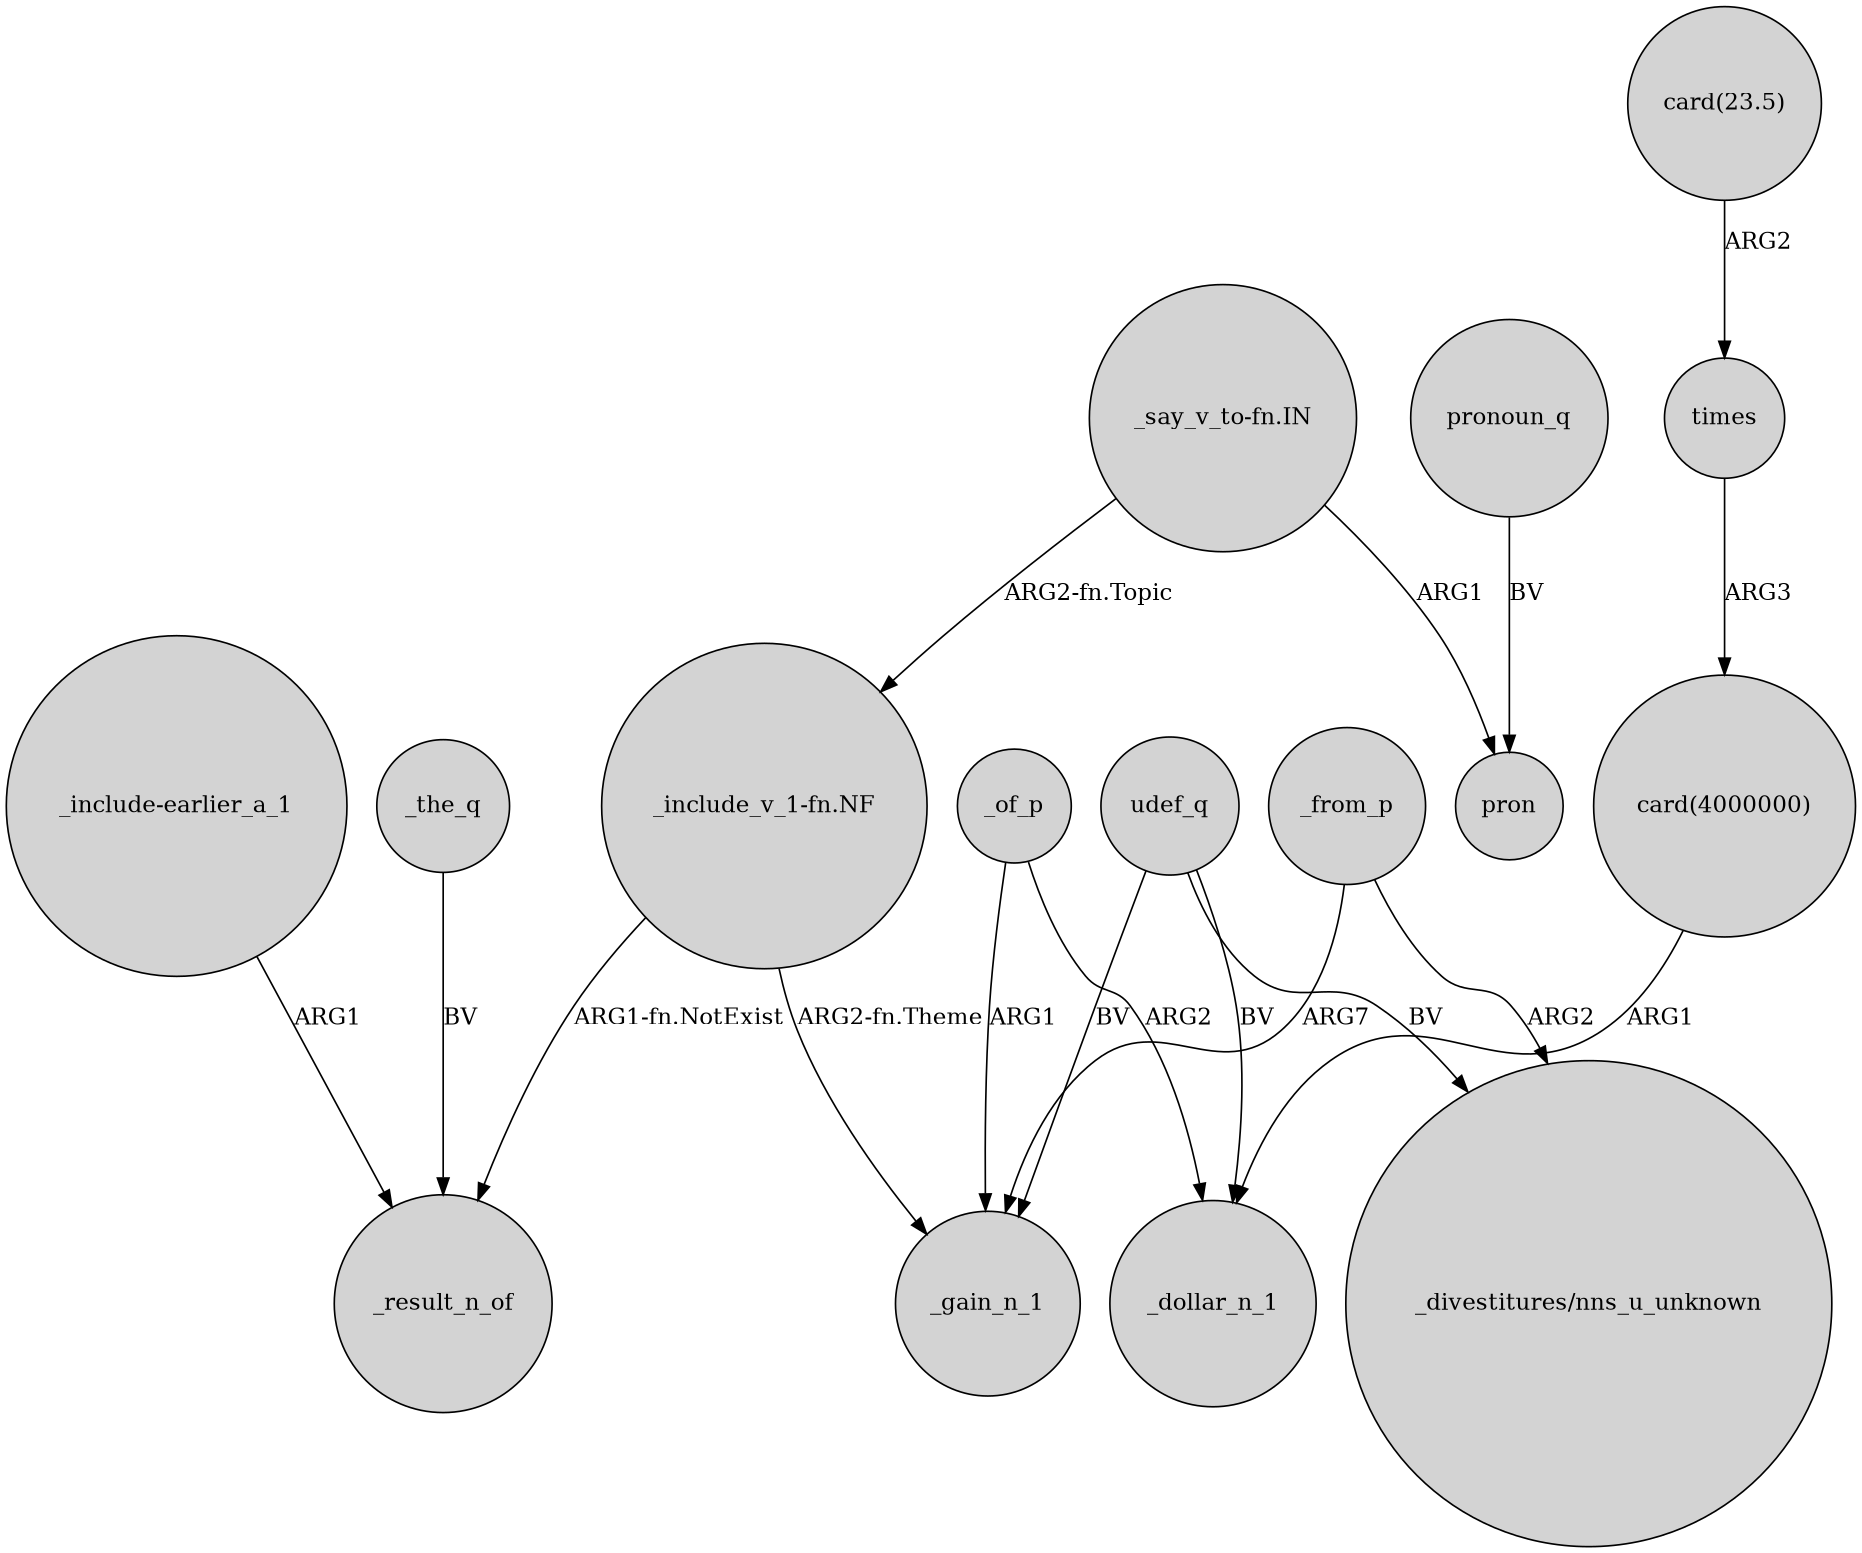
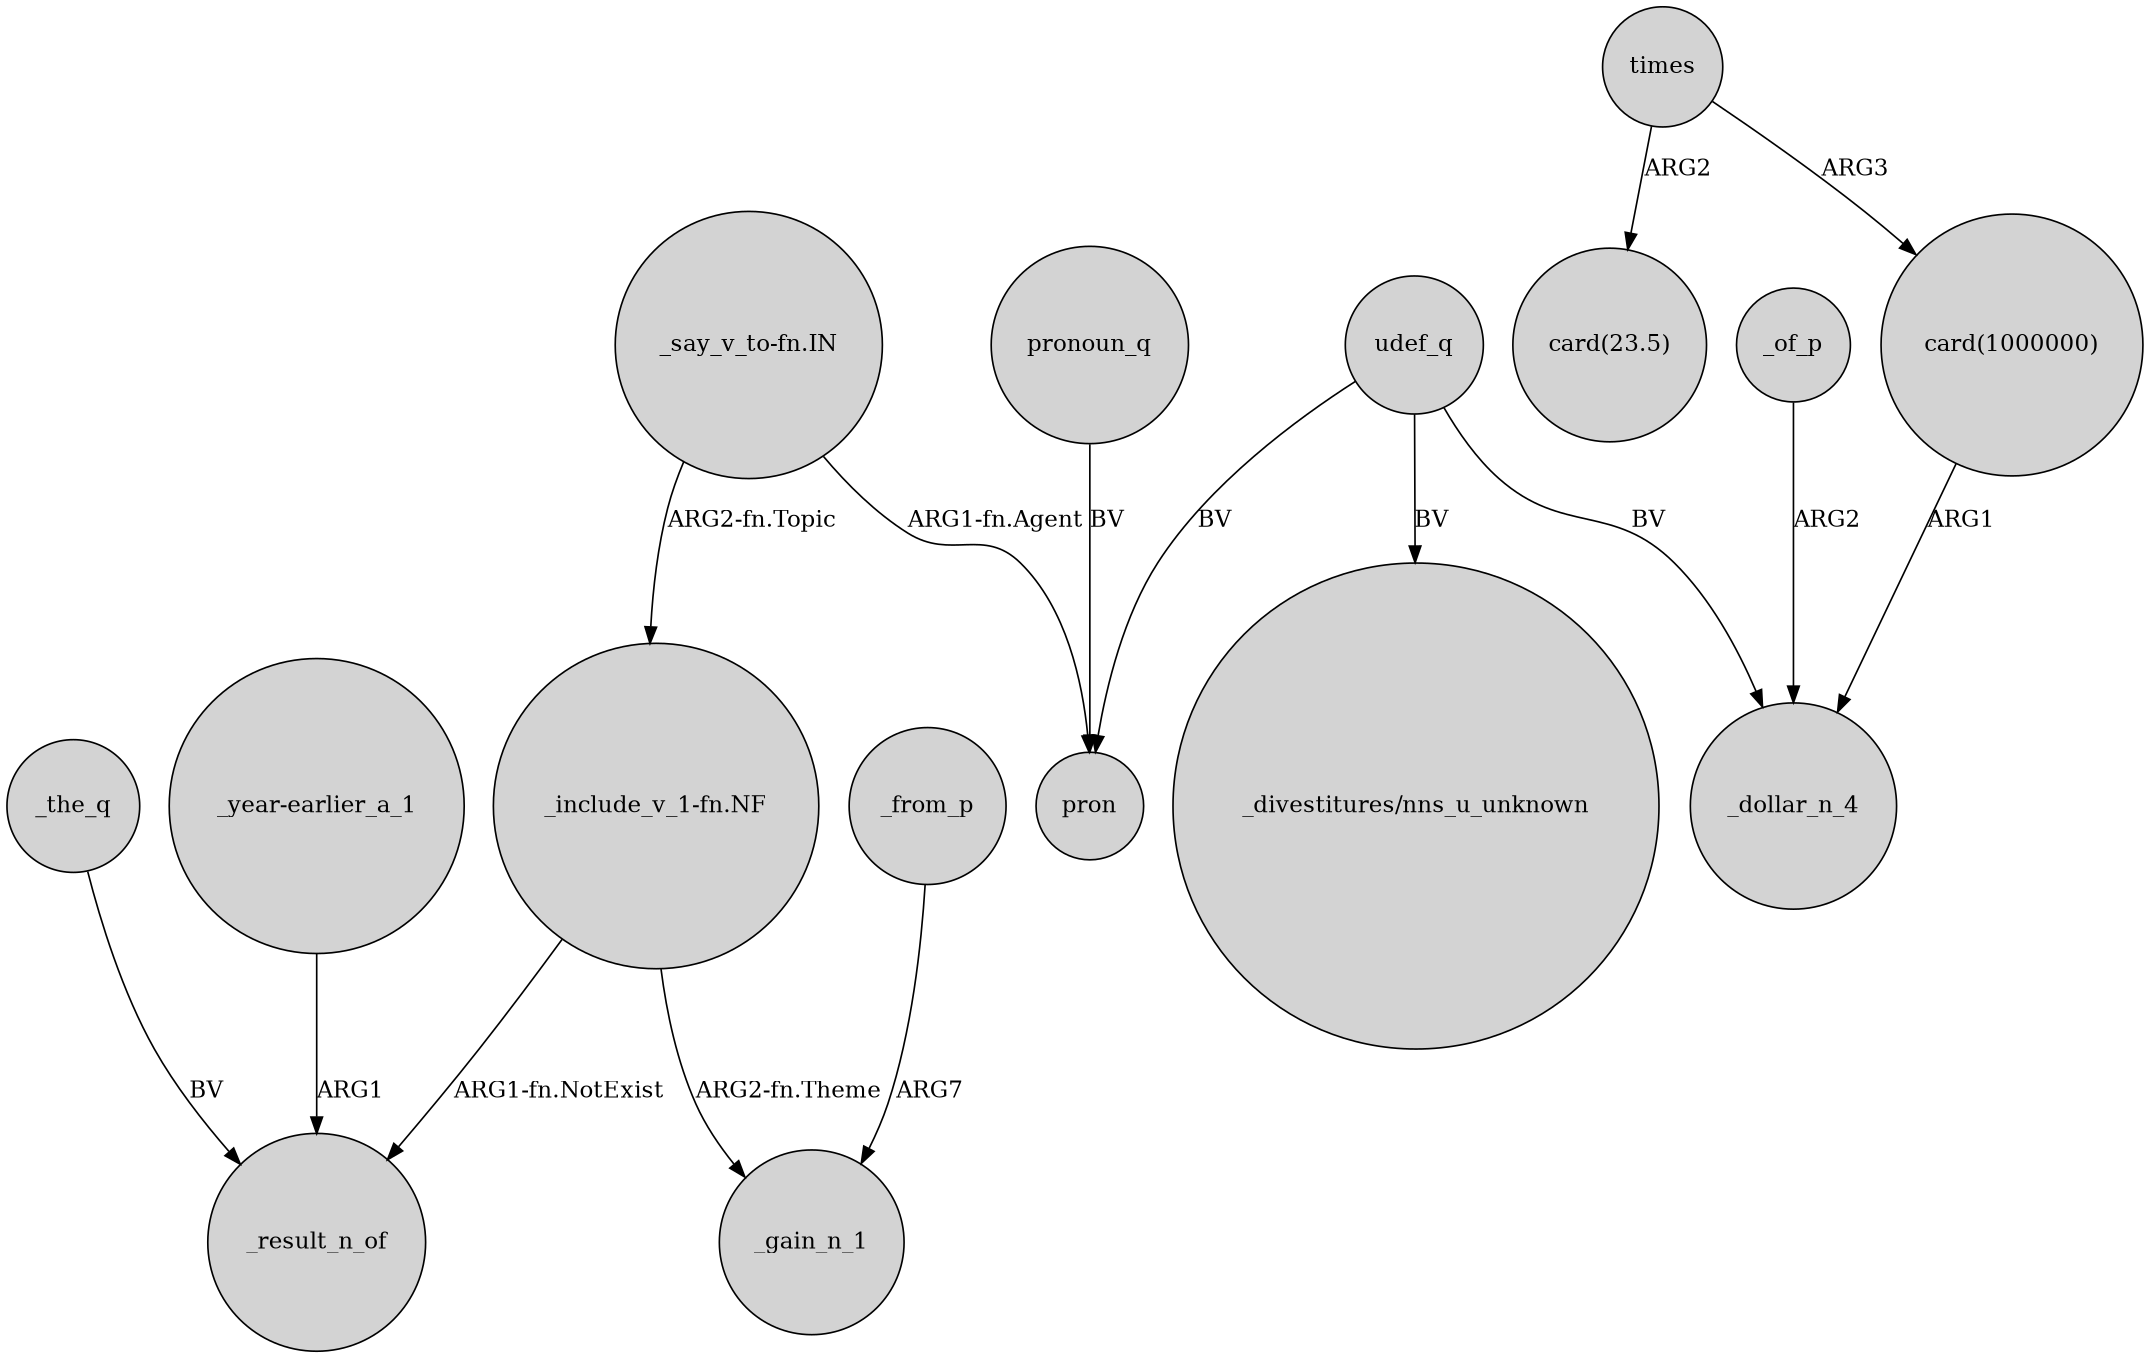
(1725, 271) -> (1641, 180)
(1451, 594) -> (995, 521)
(177, 806) -> (317, 806)
(1725, 806) -> (2012, 345)
(1446, 979) -> none
(988, 1028) -> none
(1085, 1036) -> (1183, 528)
(1213, 1304) -> (1793, 806)
